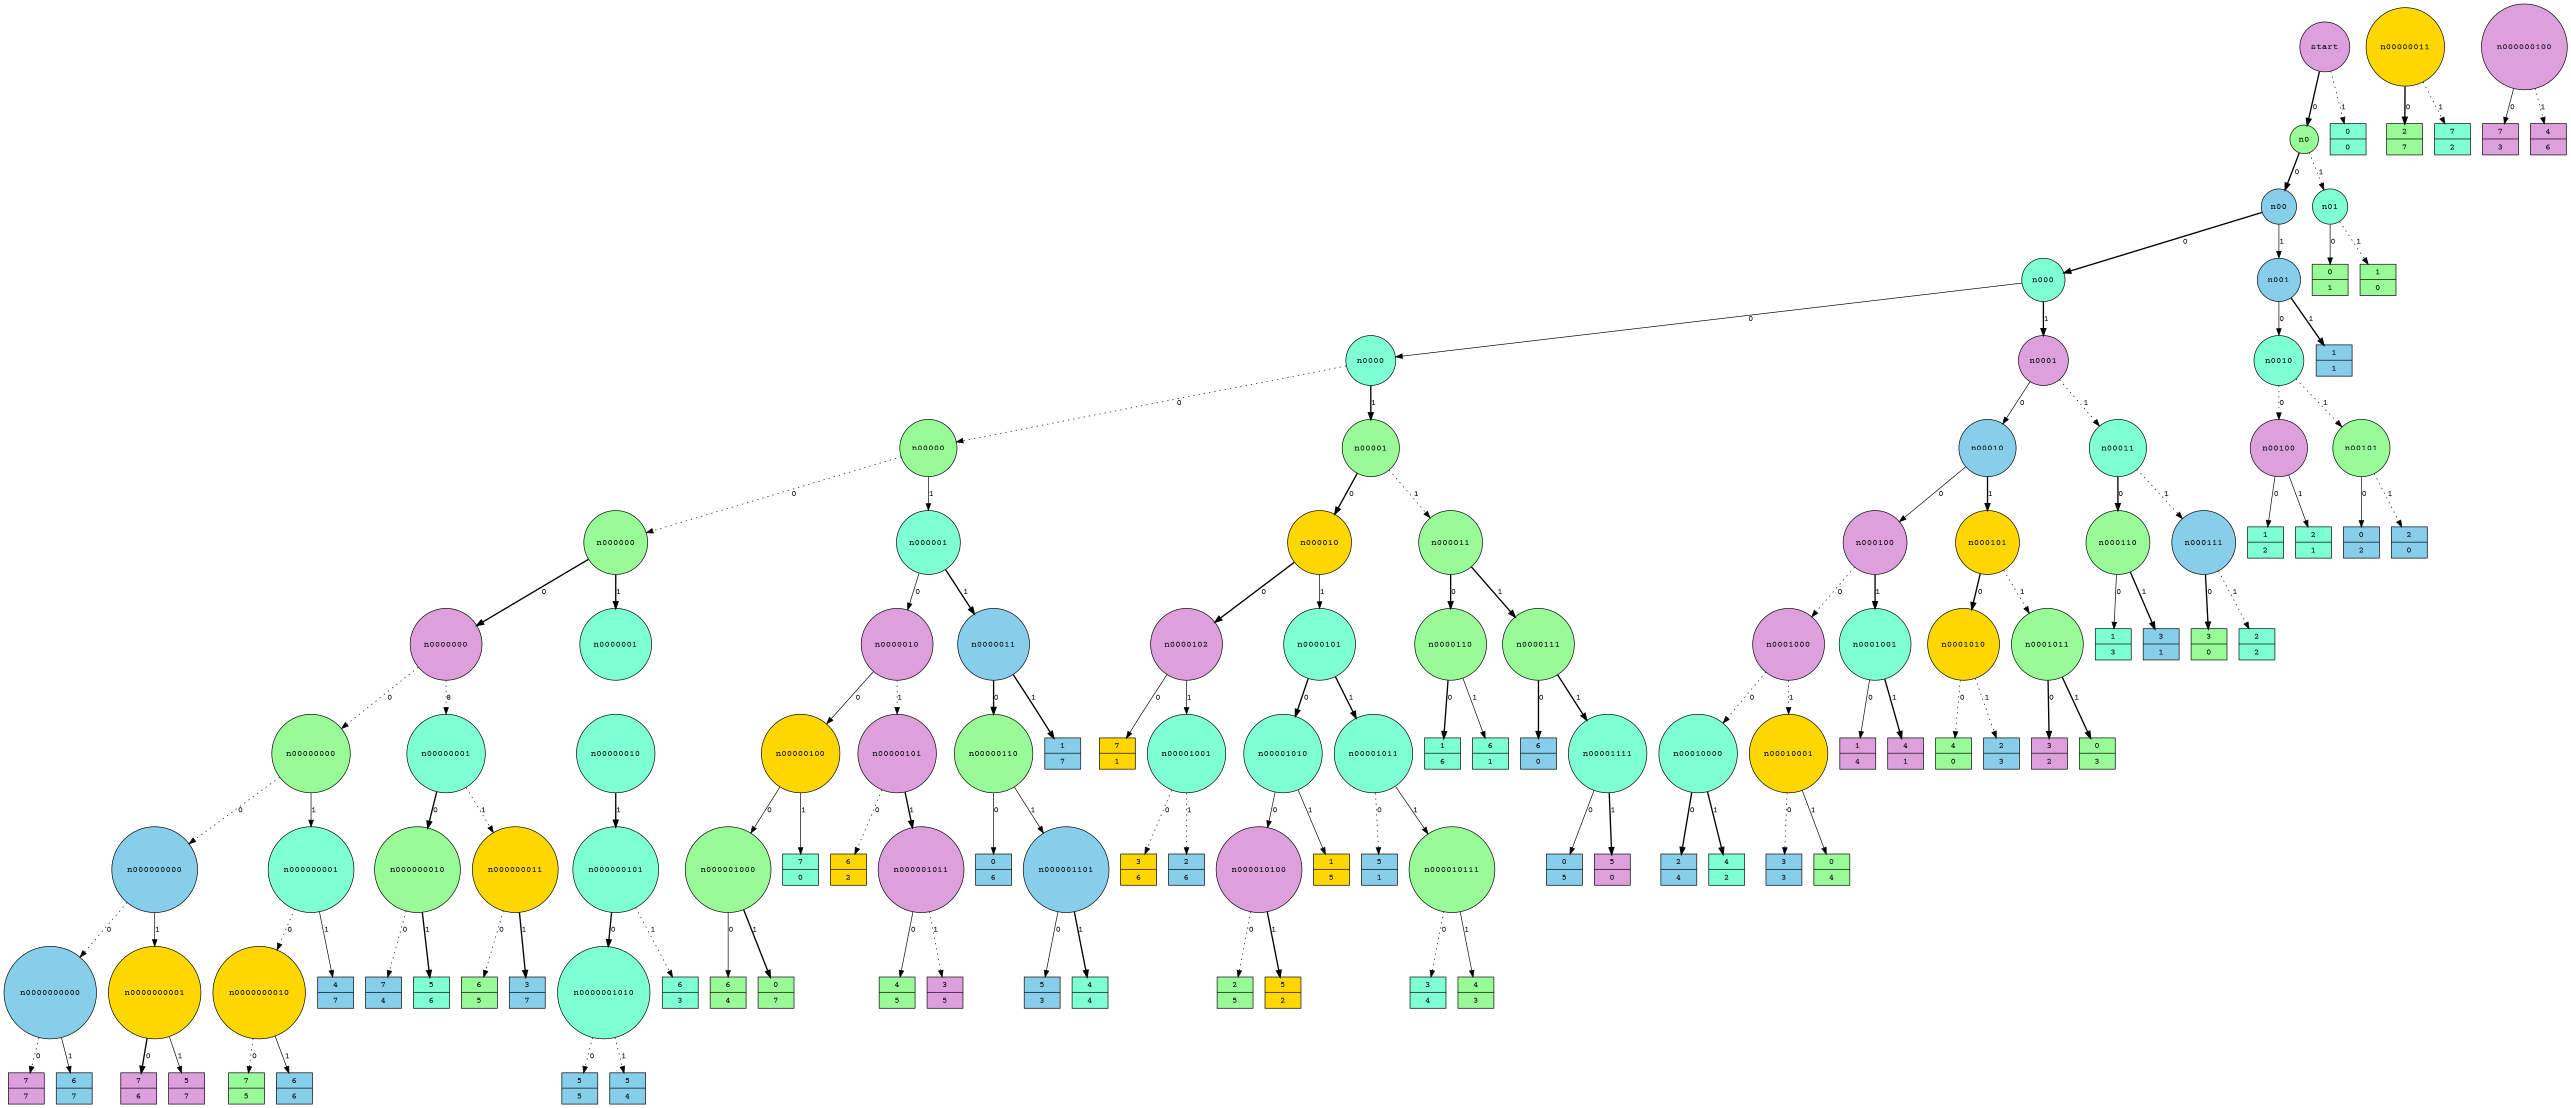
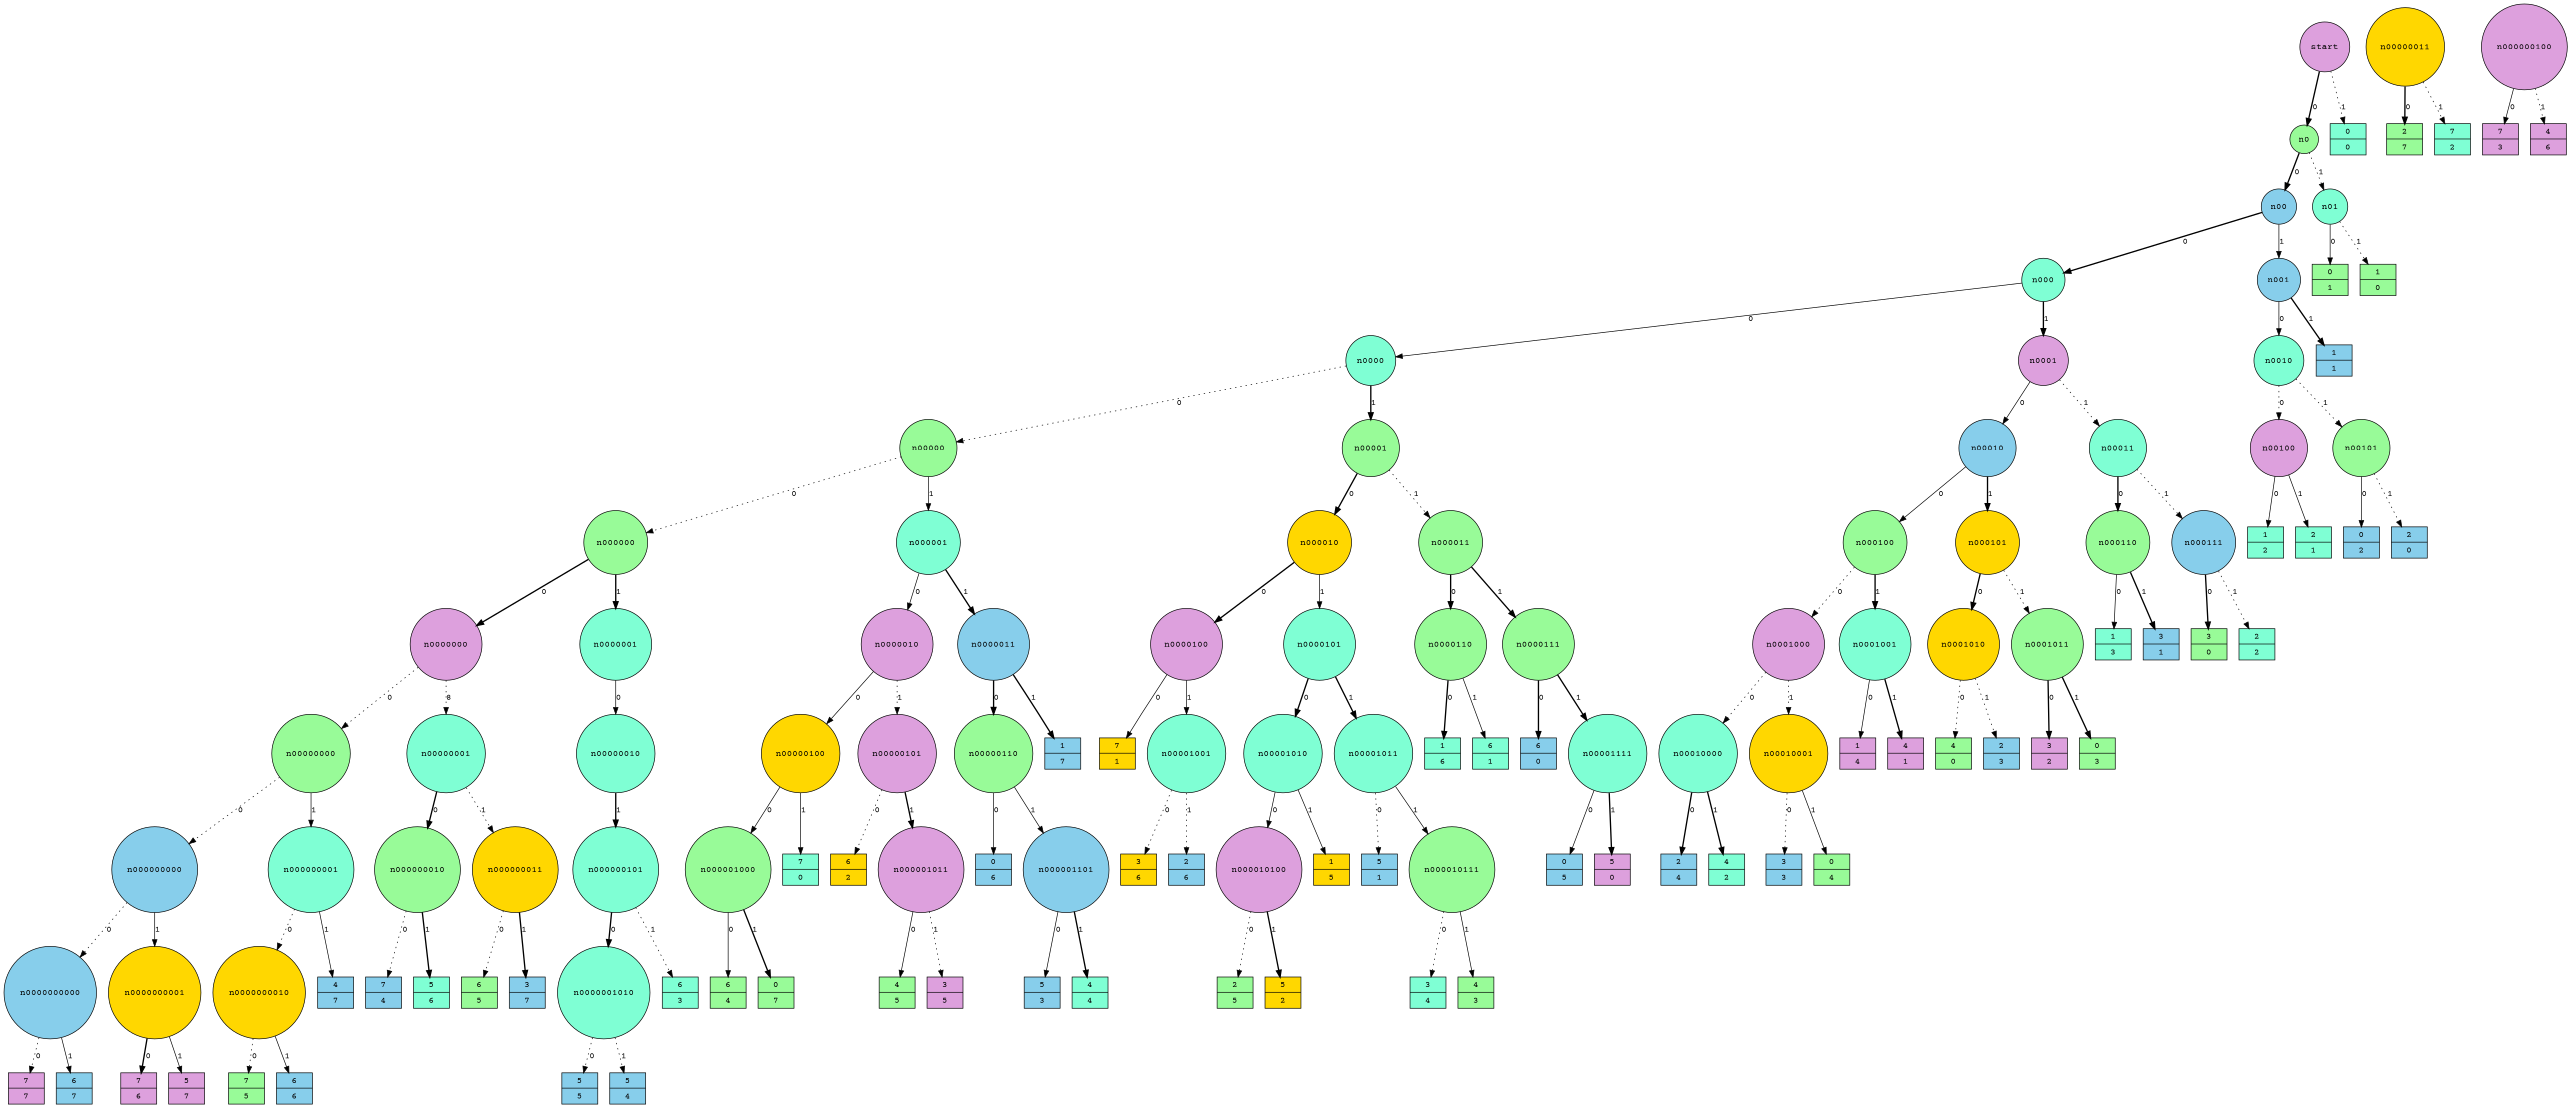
(1875, 542) -> (1875, 542)
(1187, 644) -> (1187, 644)
none -> (616, 694)
